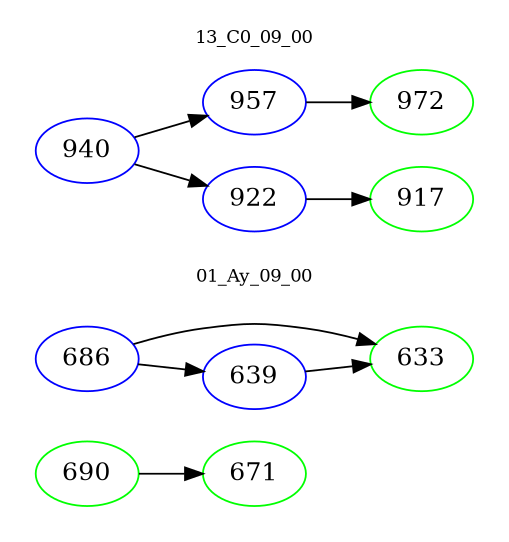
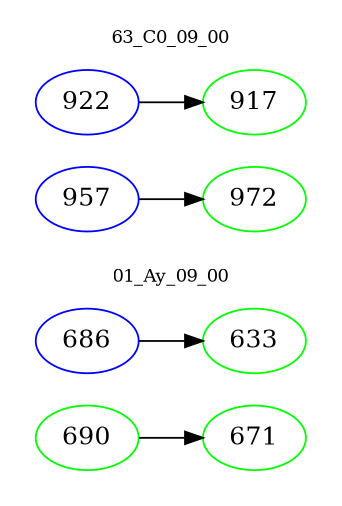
(254, 39) -> (171, 39)
(87, 151) -> none
(254, 377) -> none
